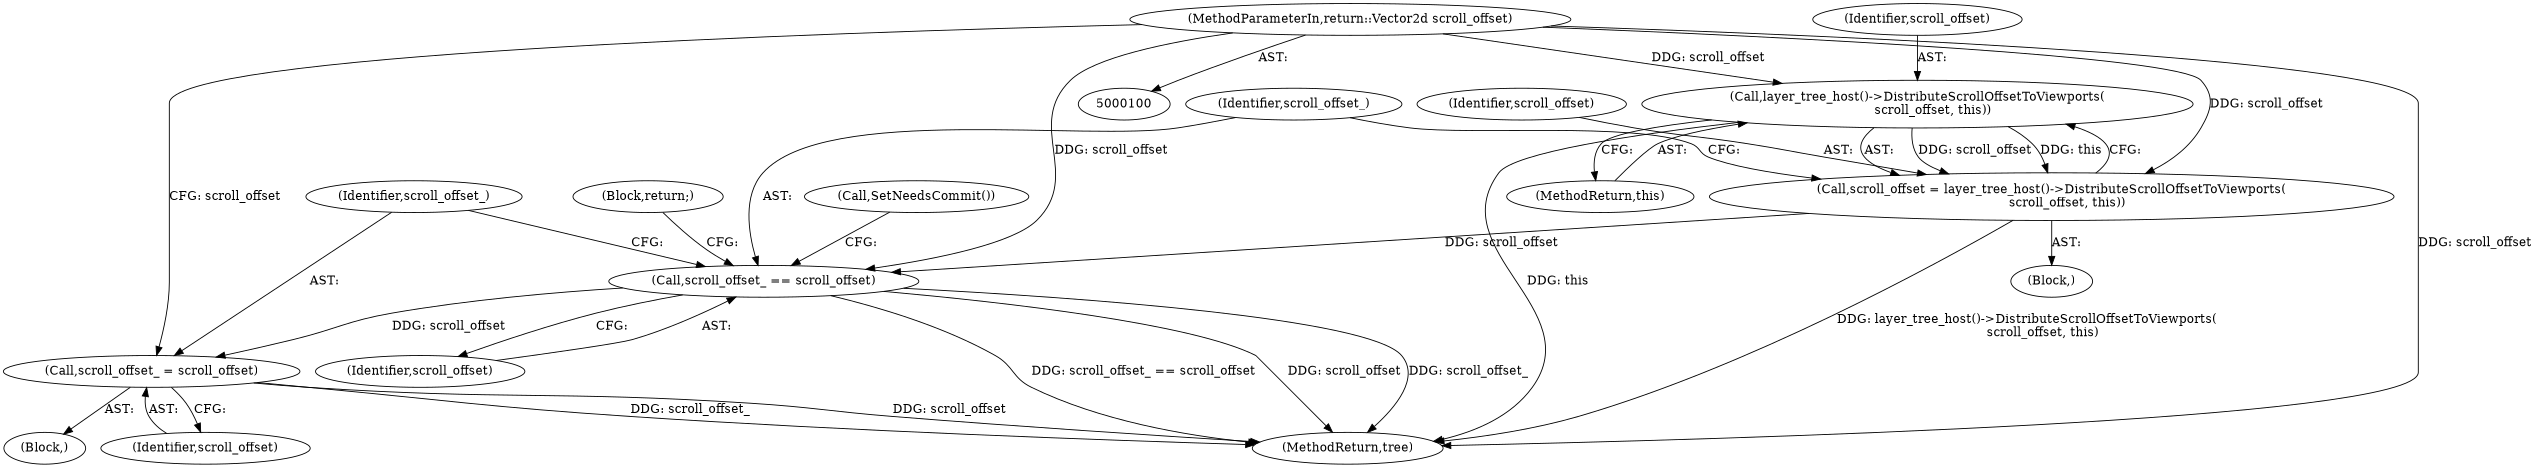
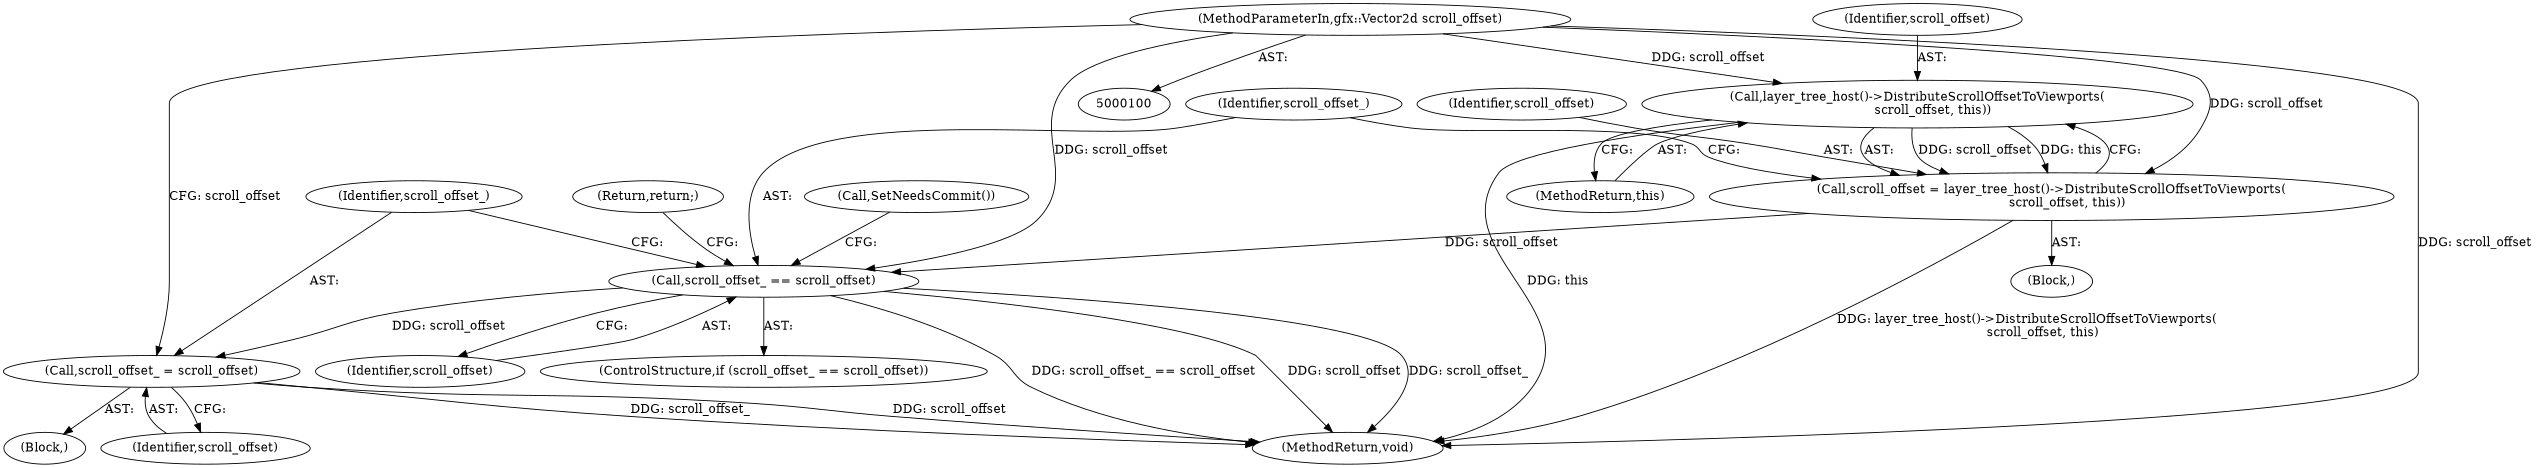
(1350, 19) -> (1350, 19)
(648, 197) -> (648, 197)
none -> (764, 371)
(1348, 448) -> (1348, 448)
